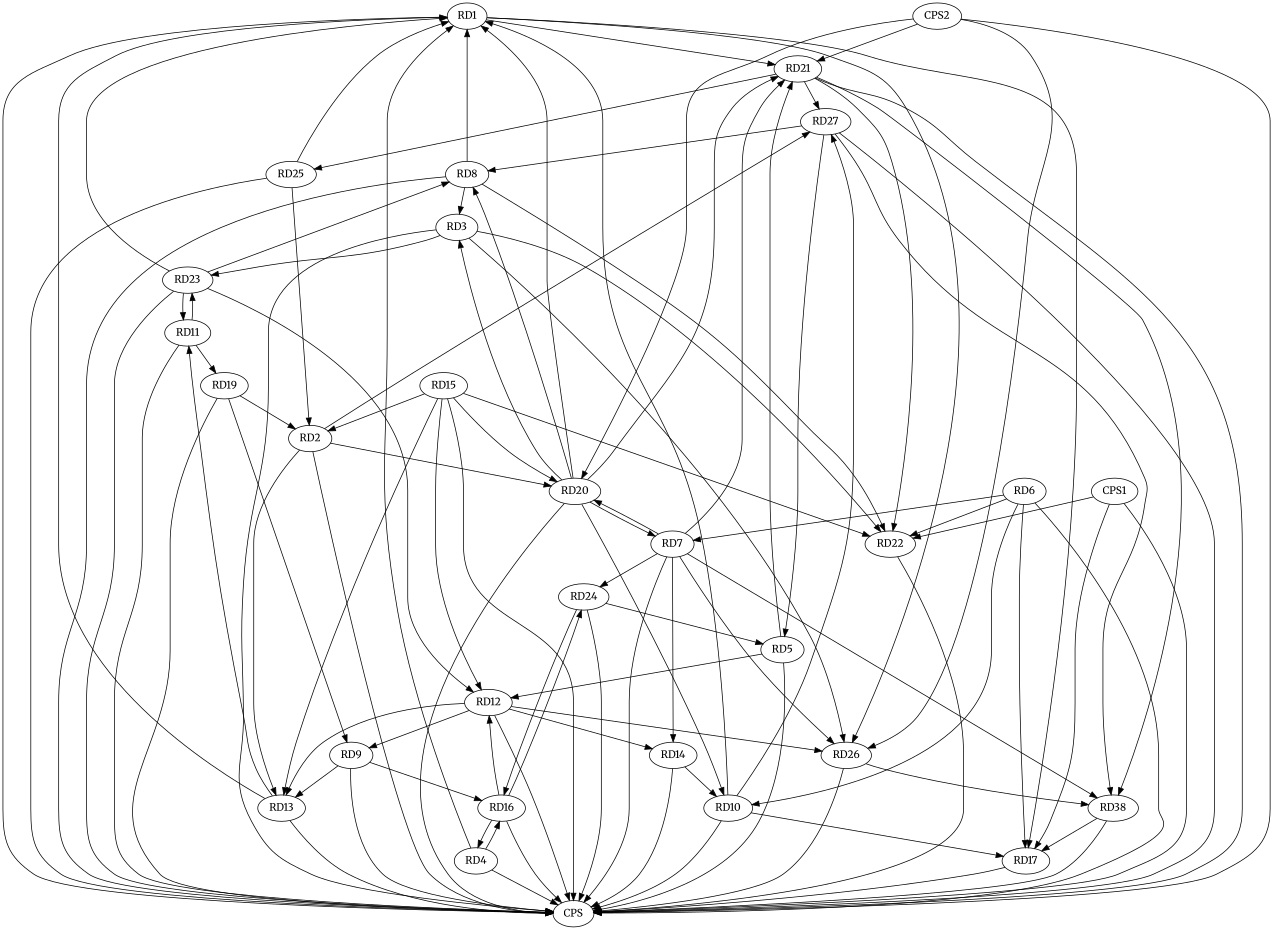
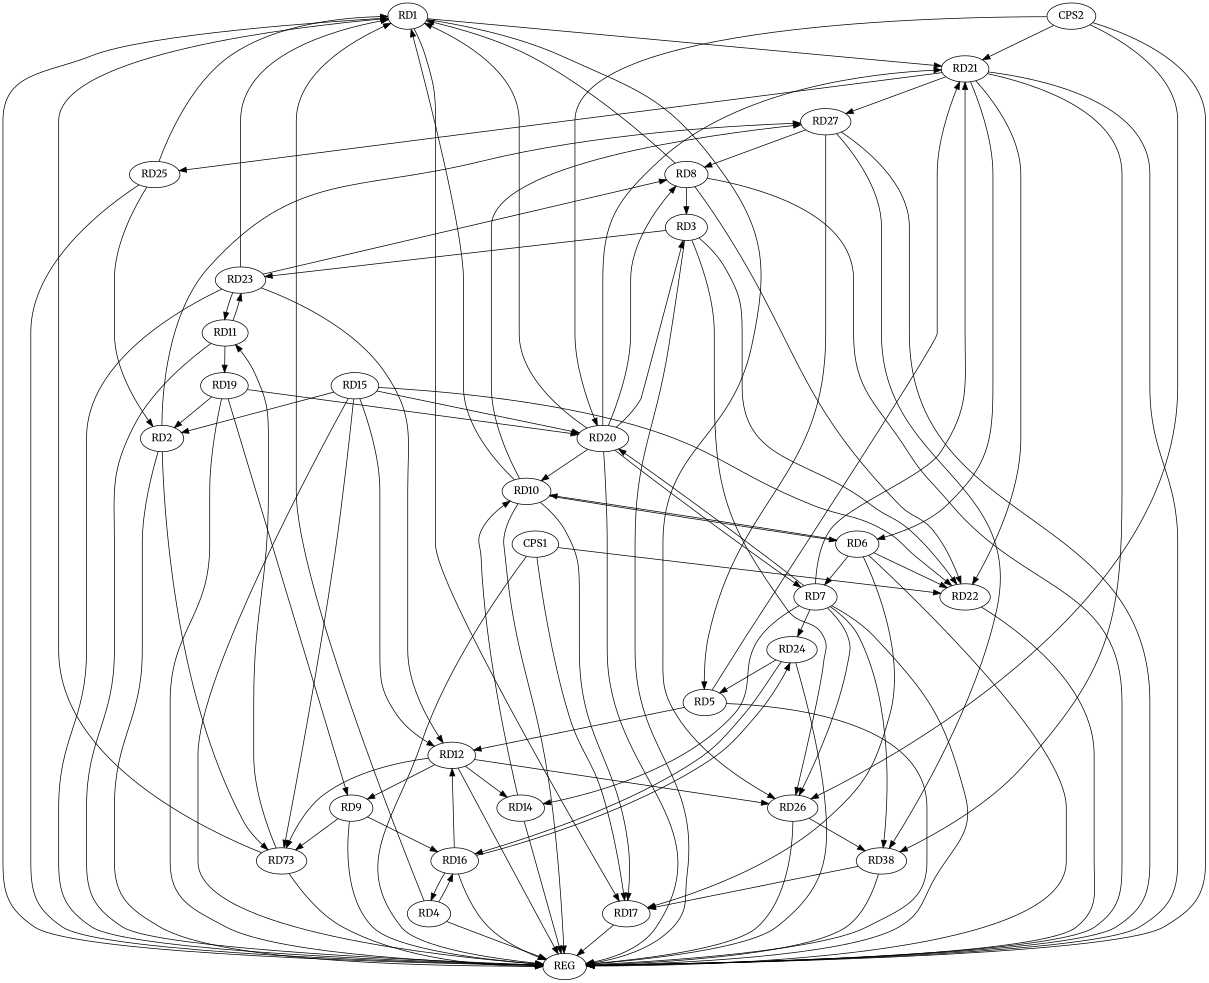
none -> (993, 334)
(432, 463) -> (409, 412)
none -> (689, 518)
(282, 808) -> (282, 861)
(573, 914) -> (565, 967)
